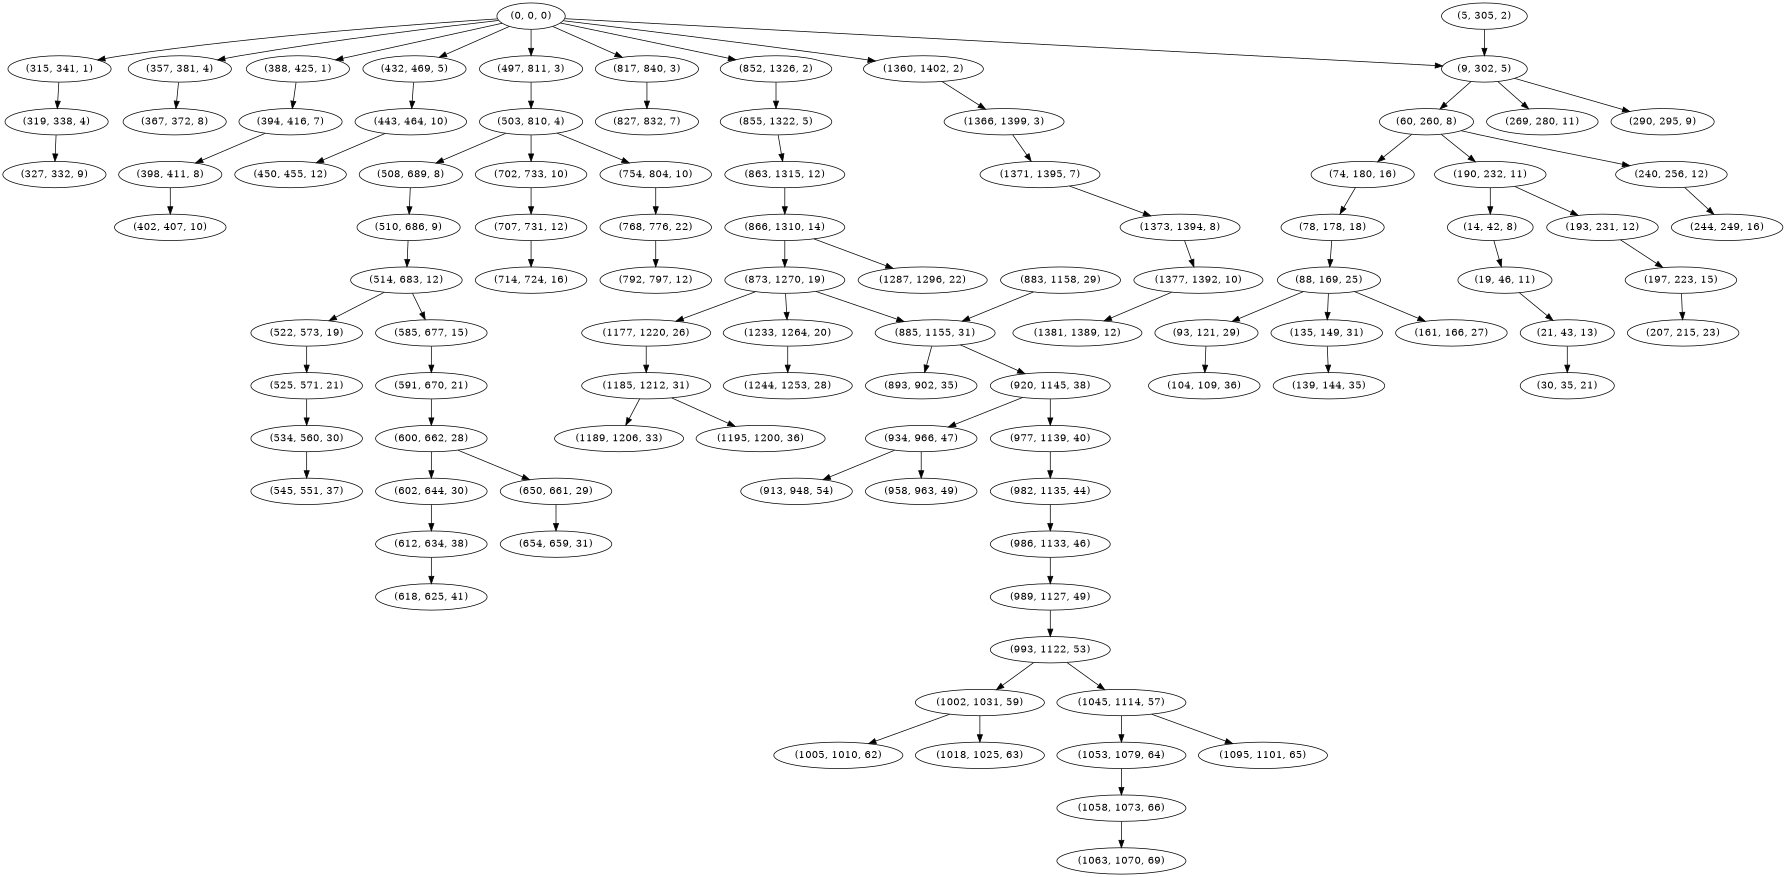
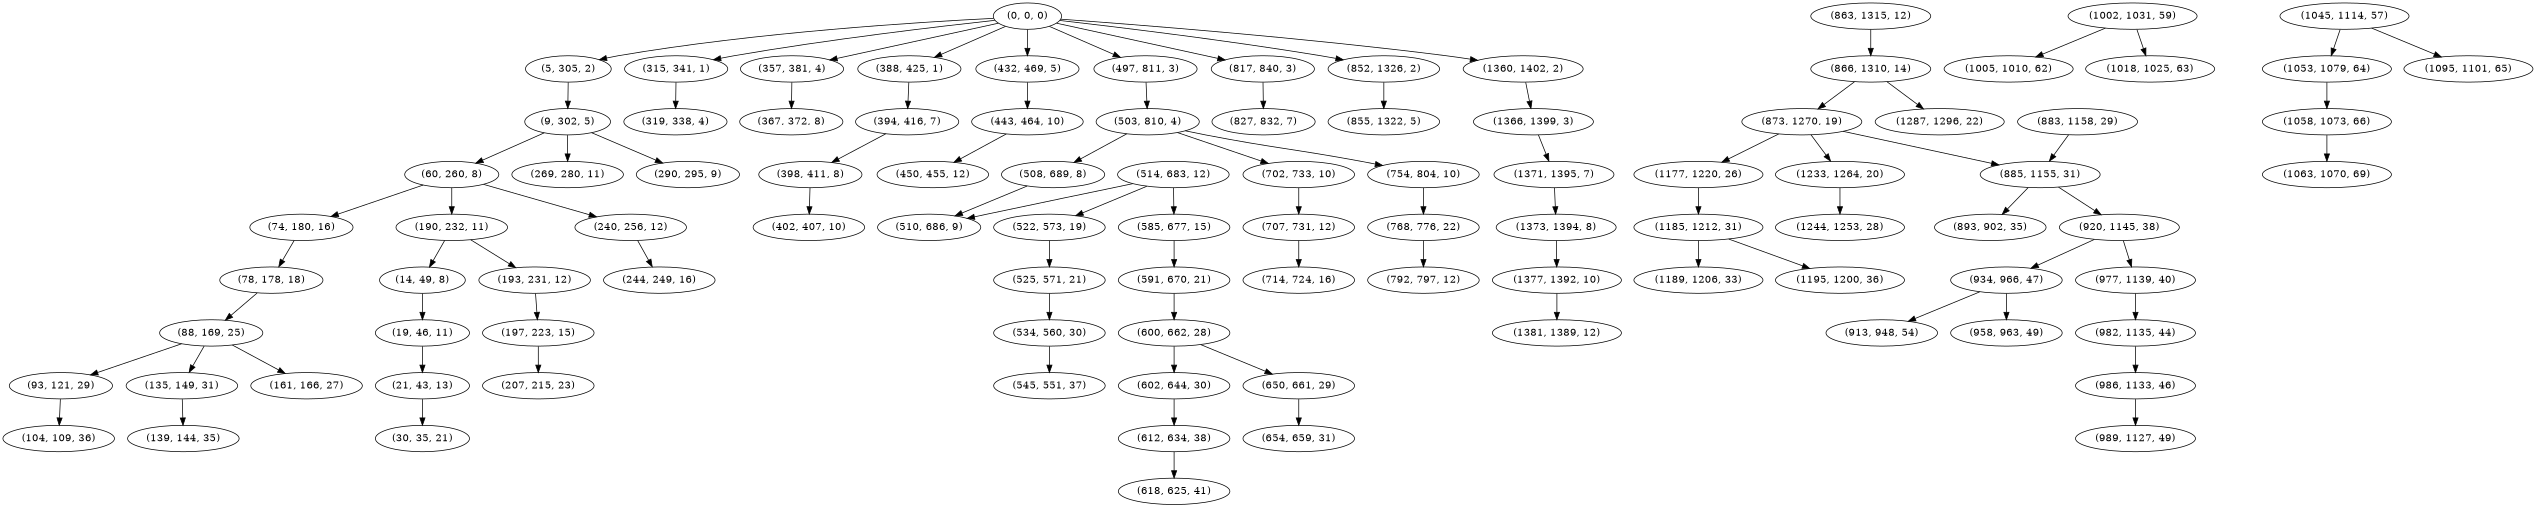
(1000, 42) -> (800, 32)
(780, 145) -> none
(54, 175) -> none
(1490, 227) -> (422, 280)
(408, 250) -> (1053, 200)
(1050, 650) -> none
